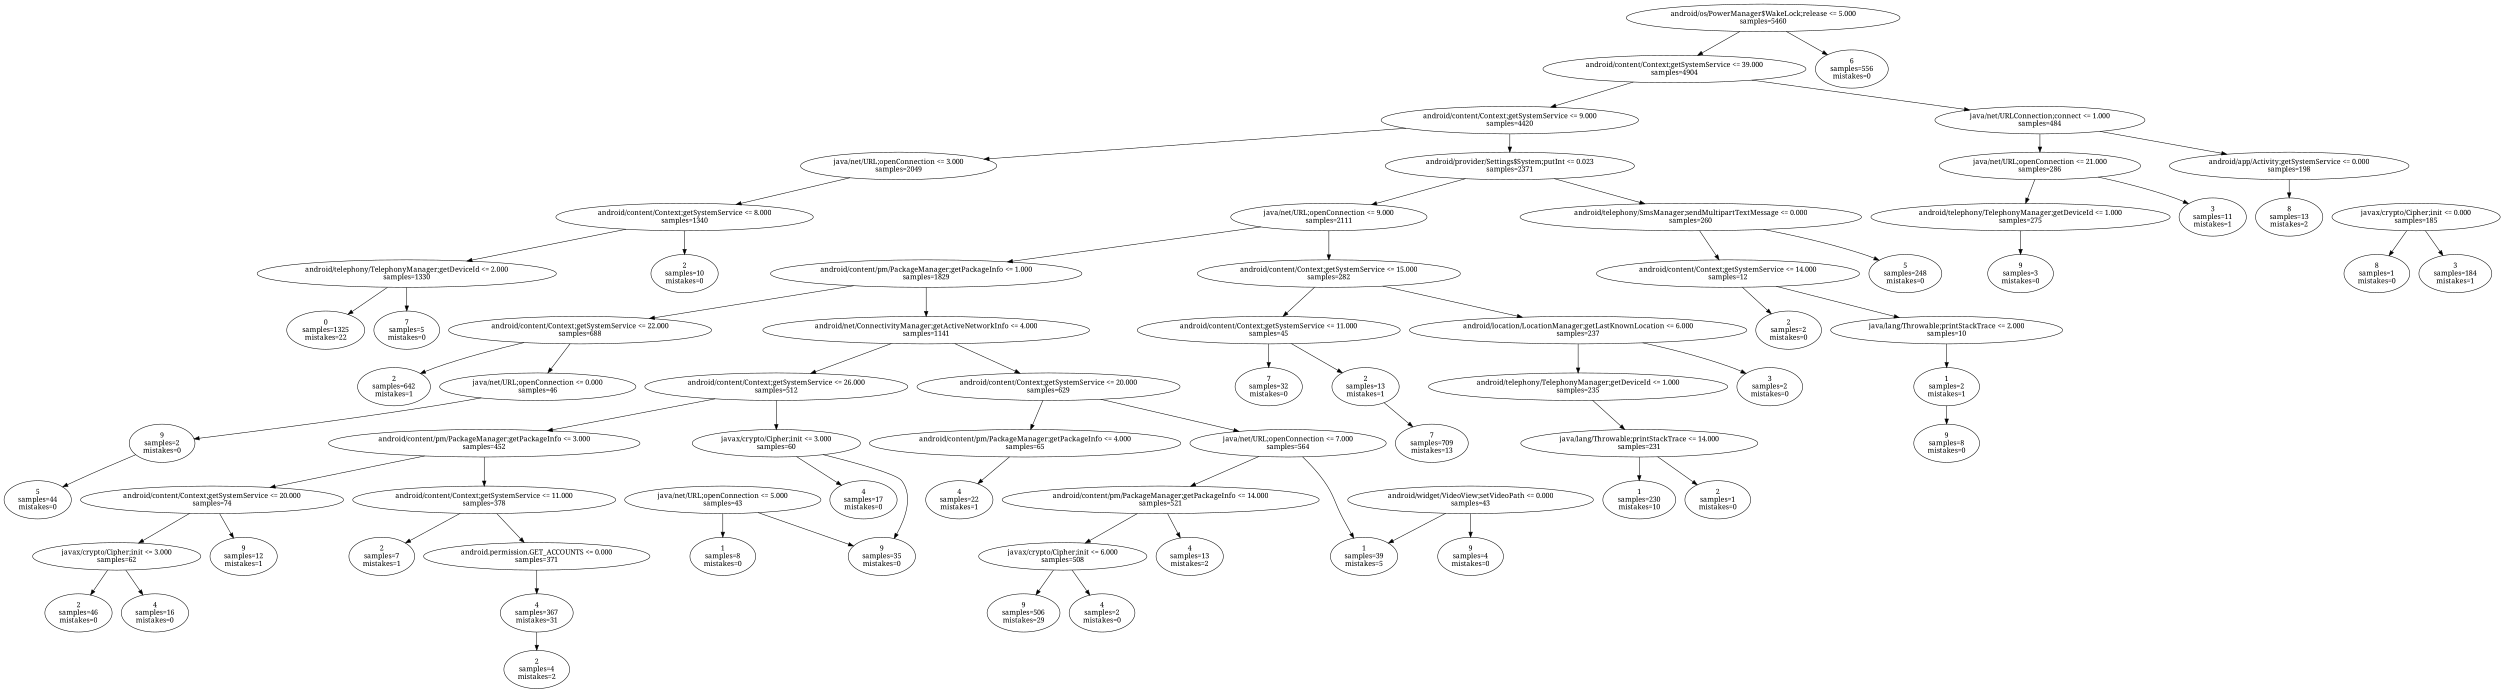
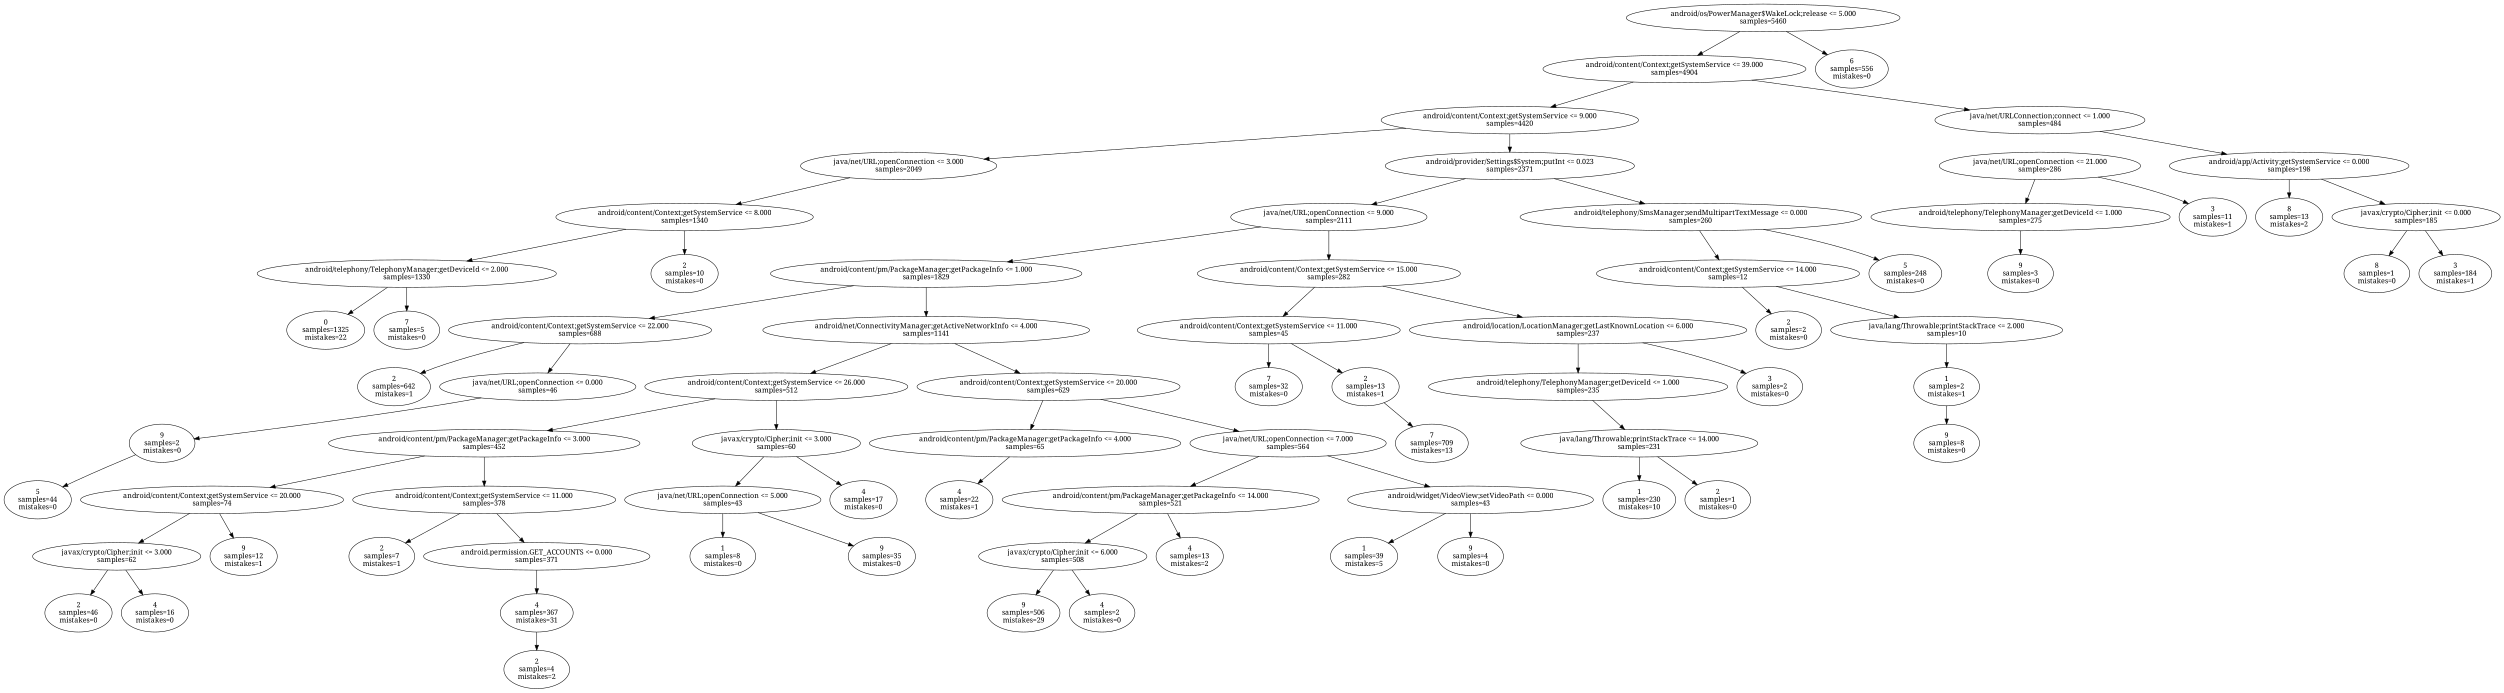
(2040, 141) -> none
none -> (2351, 191)
(890, 474) -> (751, 470)
(1331, 493) -> (1376, 471)
